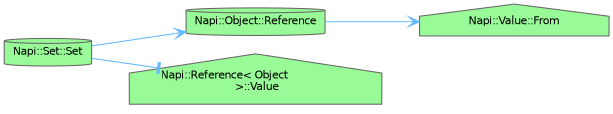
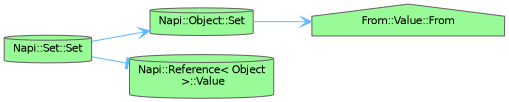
(256, 22) -> (202, 22)
(514, 22) -> (408, 22)
(256, 82) -> (202, 76)
